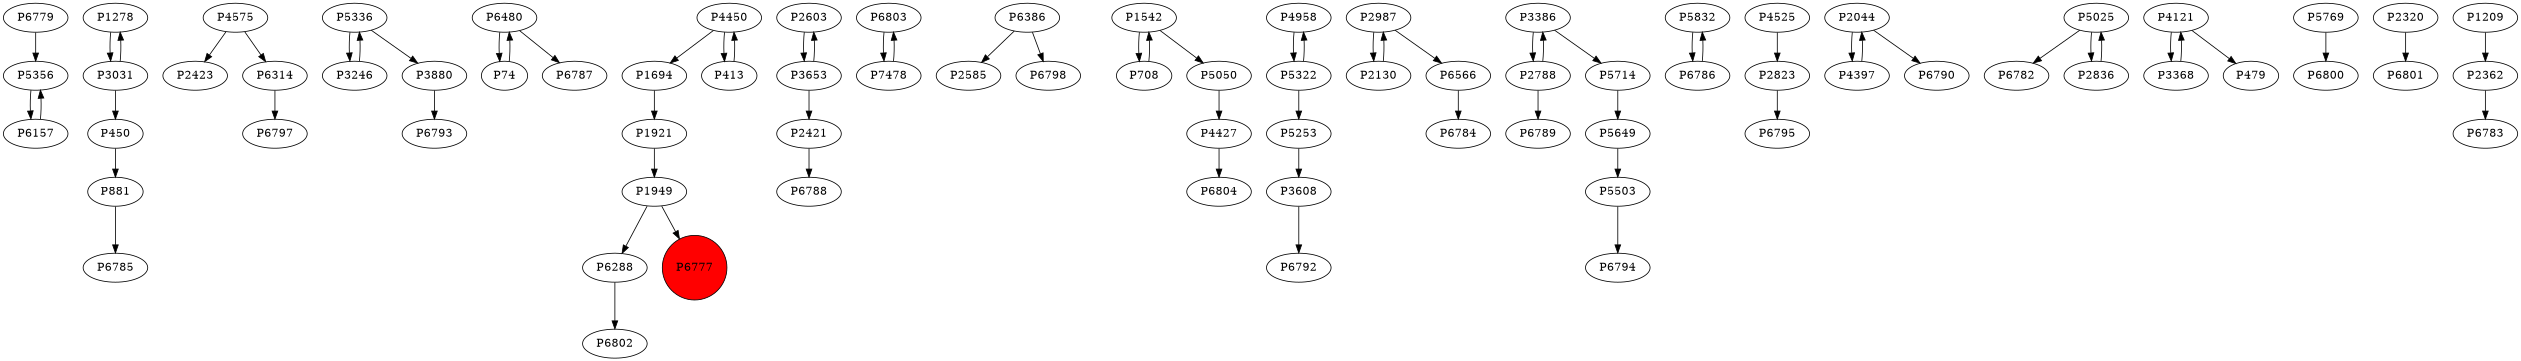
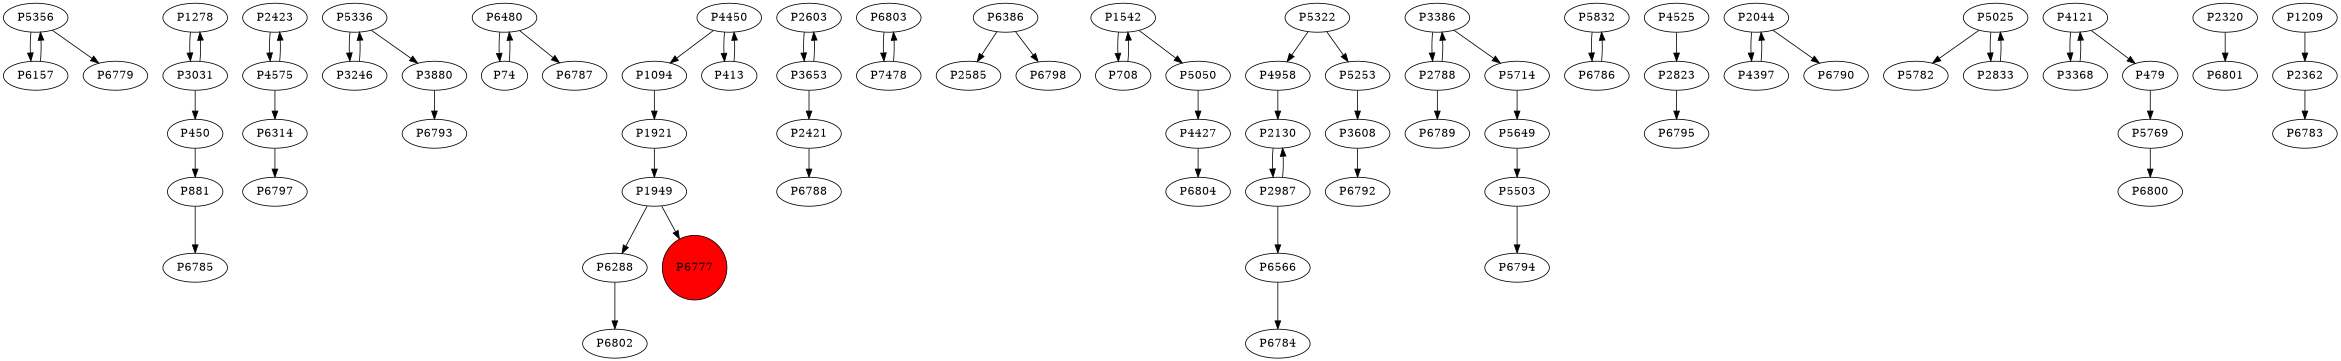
(36, 43) -> (72, 44)
none -> (270, 43)
(1293, 43) -> (1278, 101)
(654, 76) -> (654, 76)
(2017, 76) -> (1916, 76)
(2096, 76) -> (1996, 76)
none -> (2150, 101)
